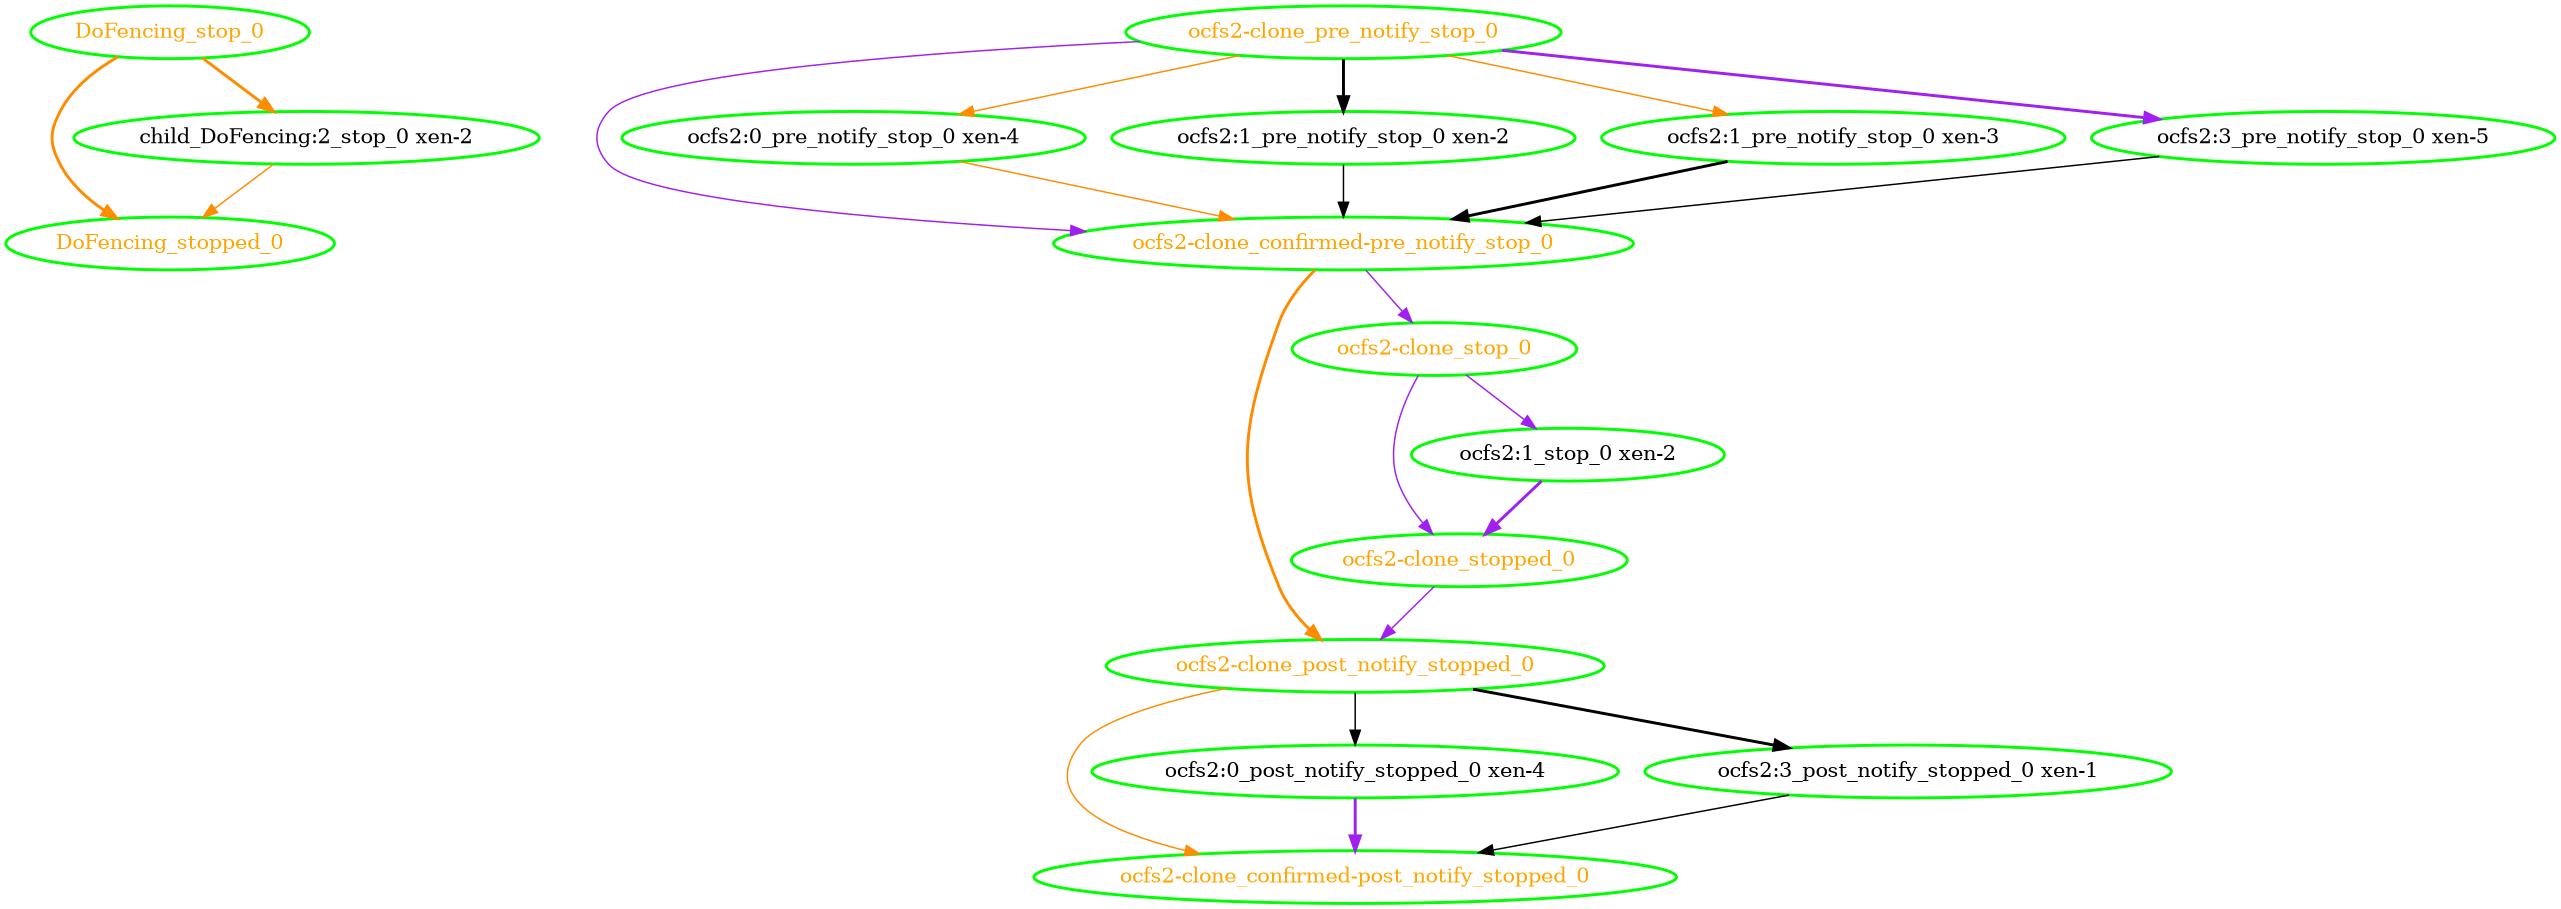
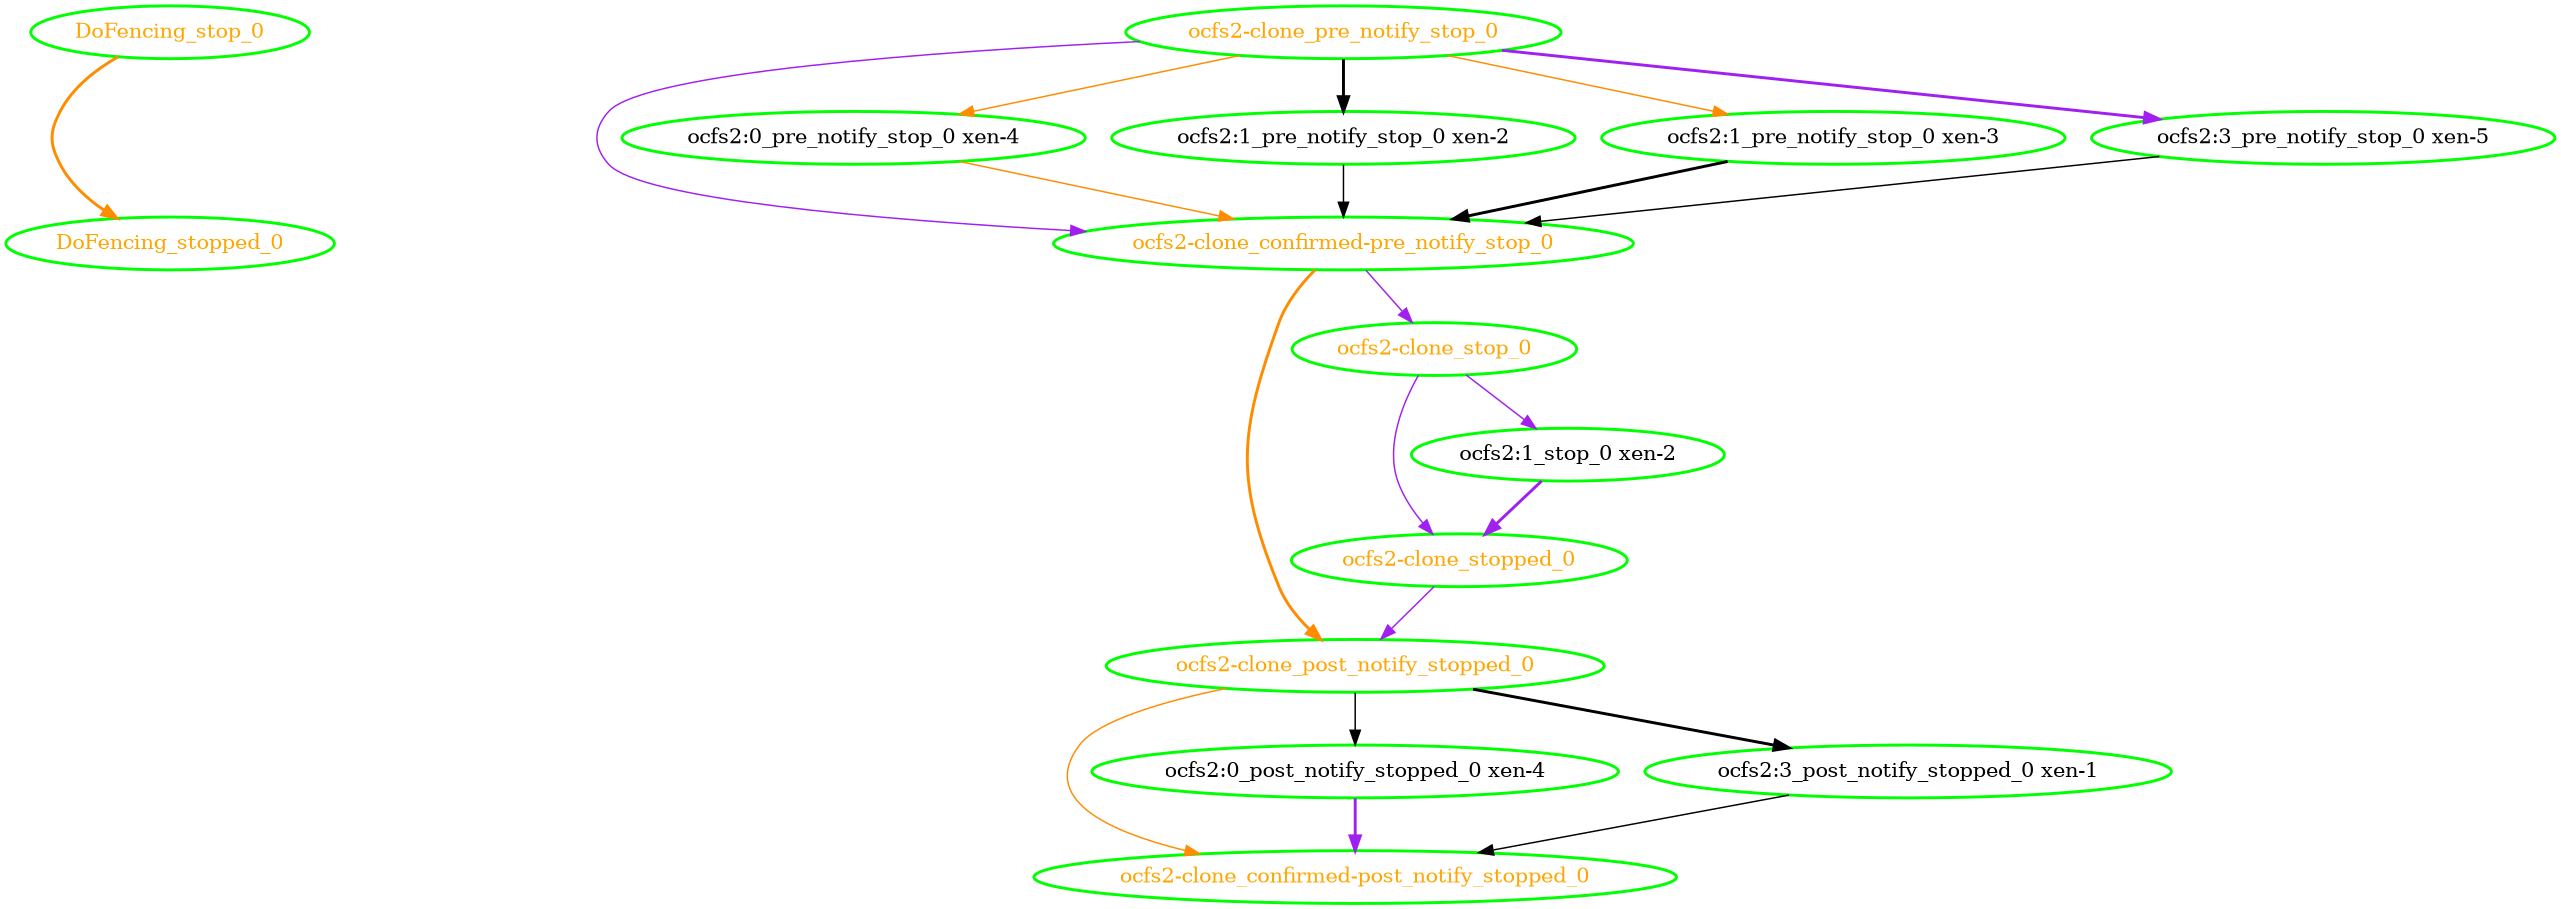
(307, 138) -> none
